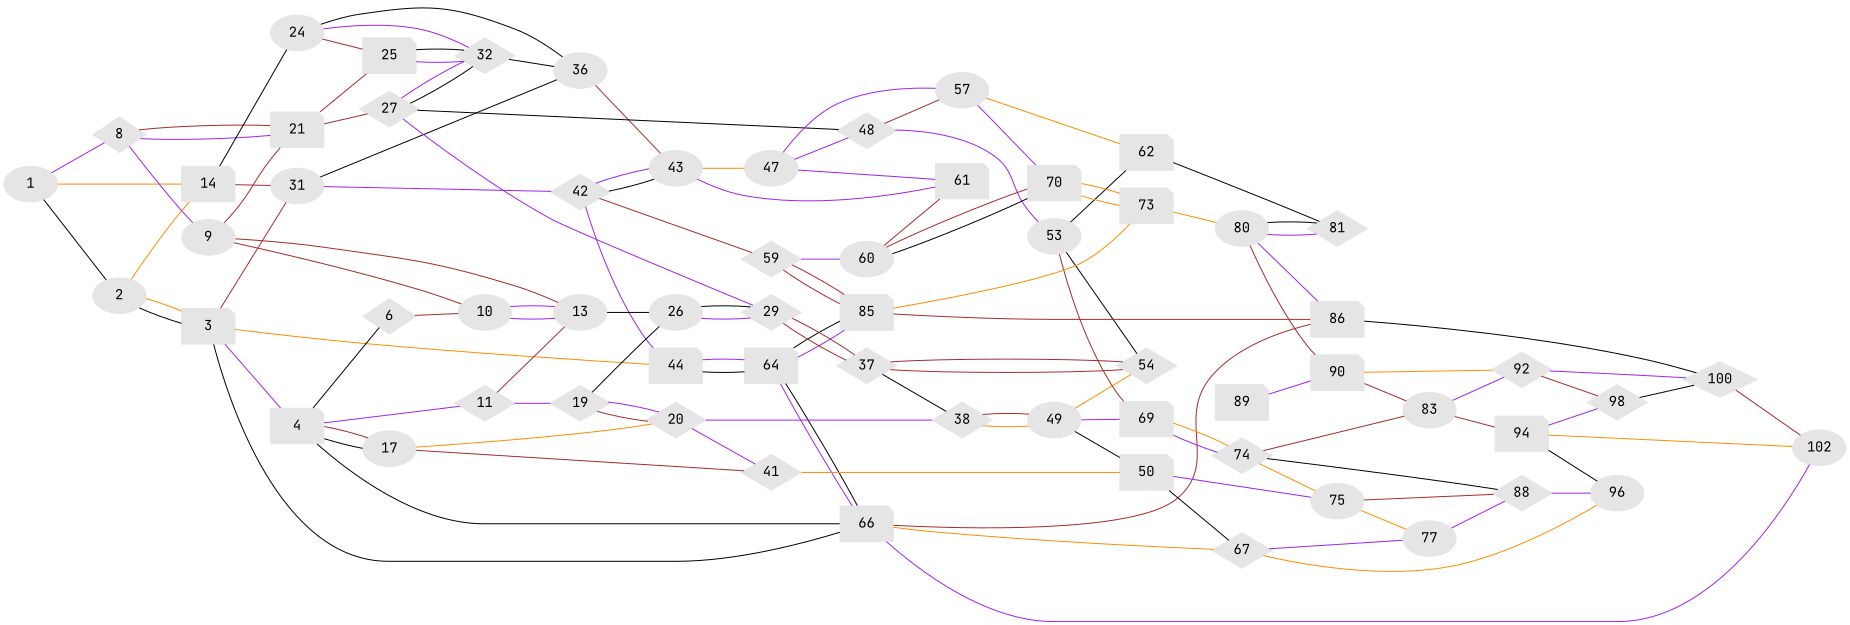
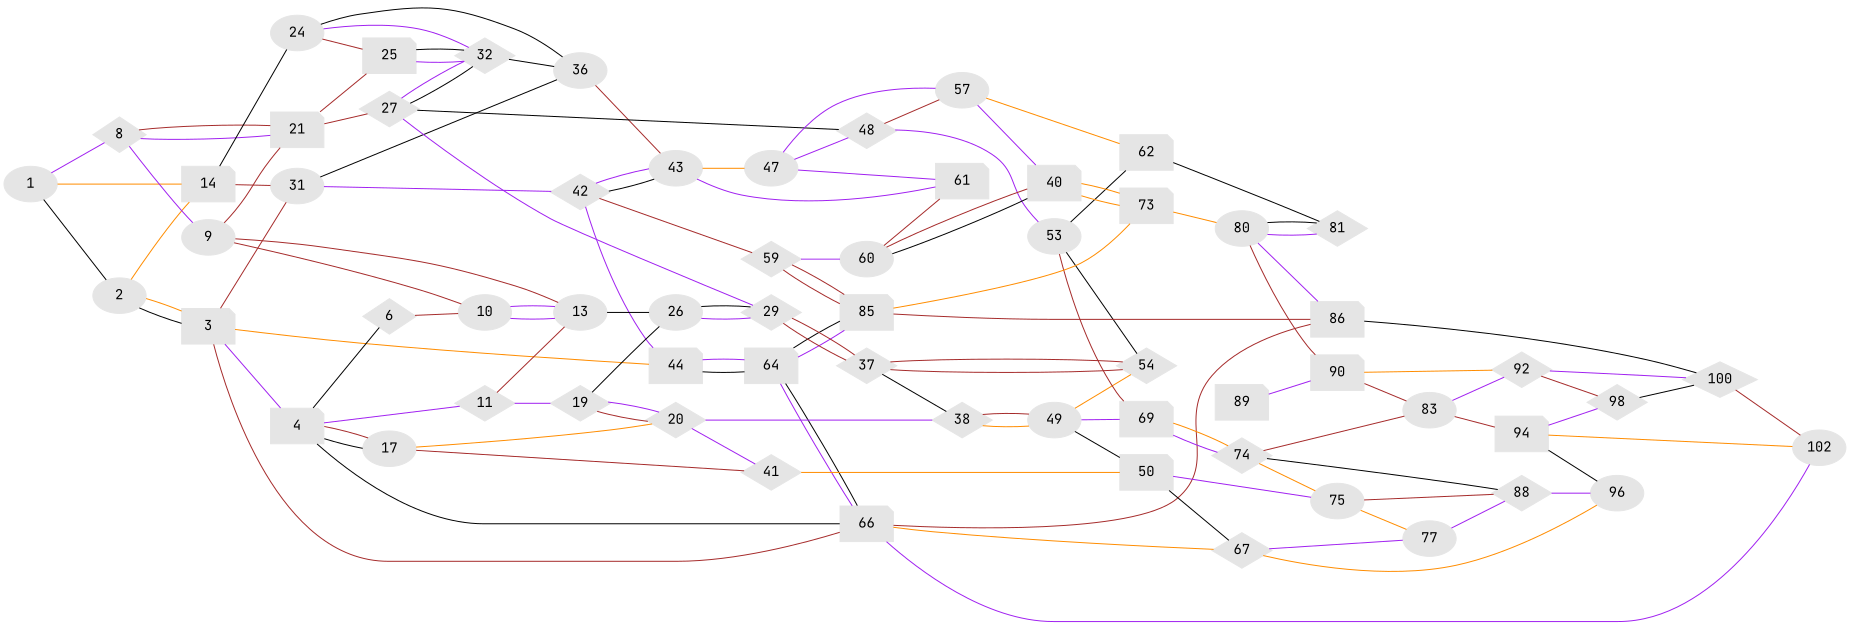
(1054, 183) -> (1054, 183)
(467, 561) -> (467, 561)
